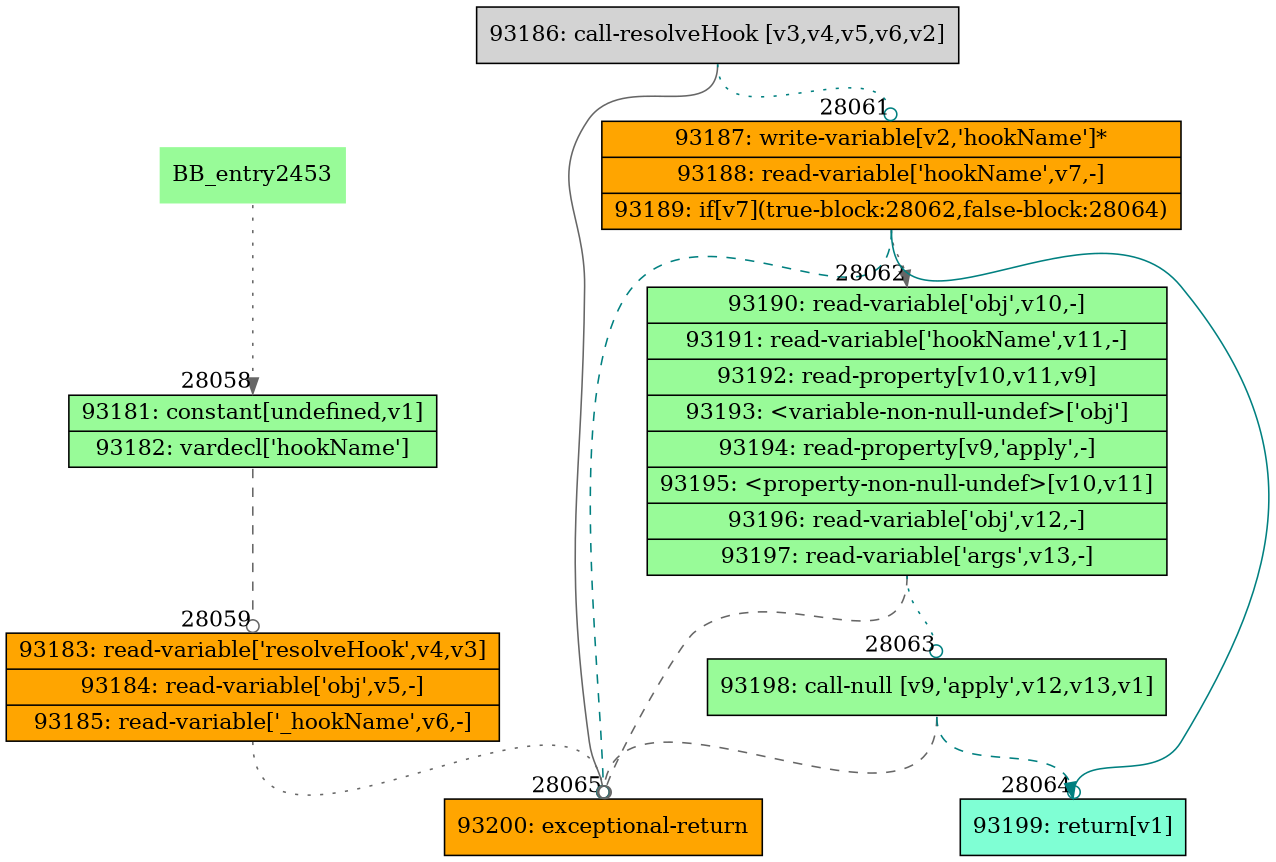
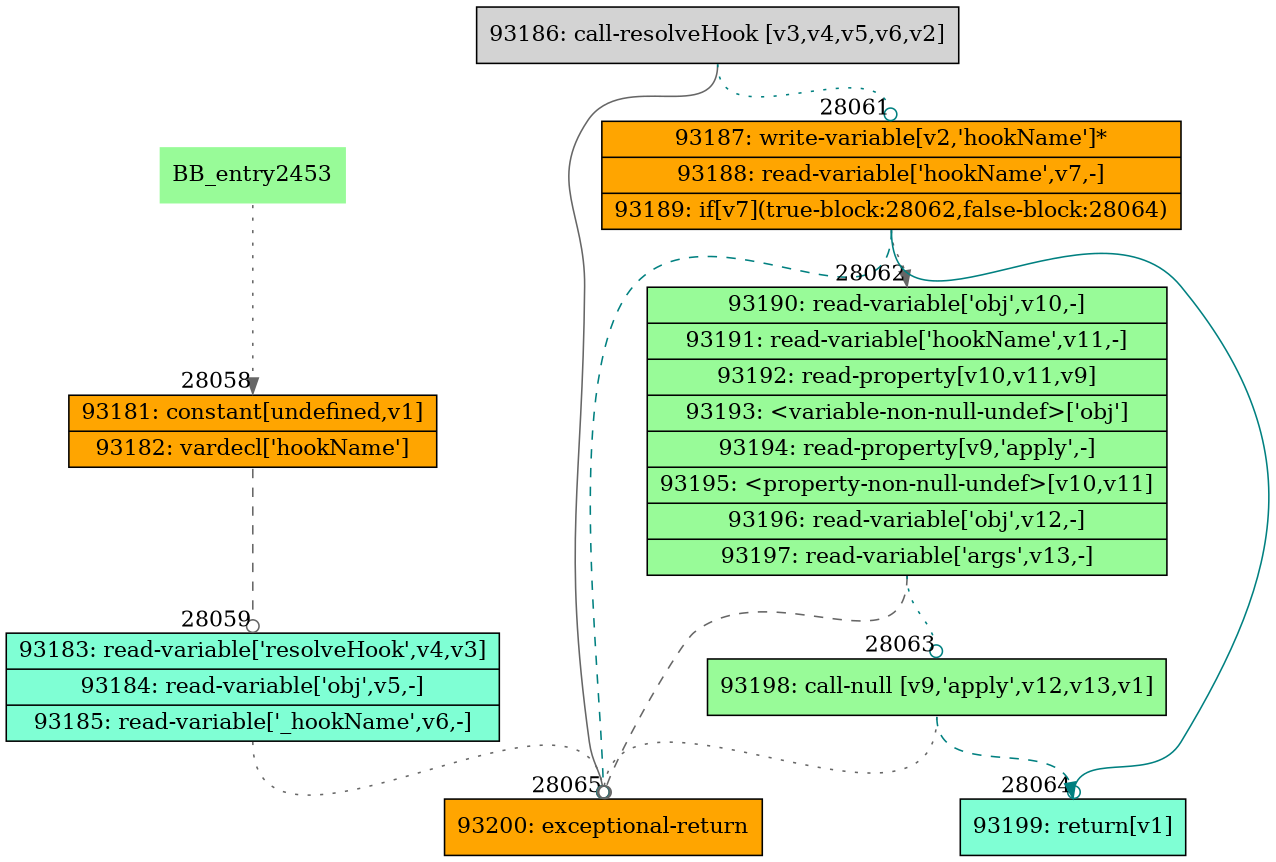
(253, 431) -> (253, 431)
(253, 687) -> (253, 687)
(777, 759) -> (777, 759)
